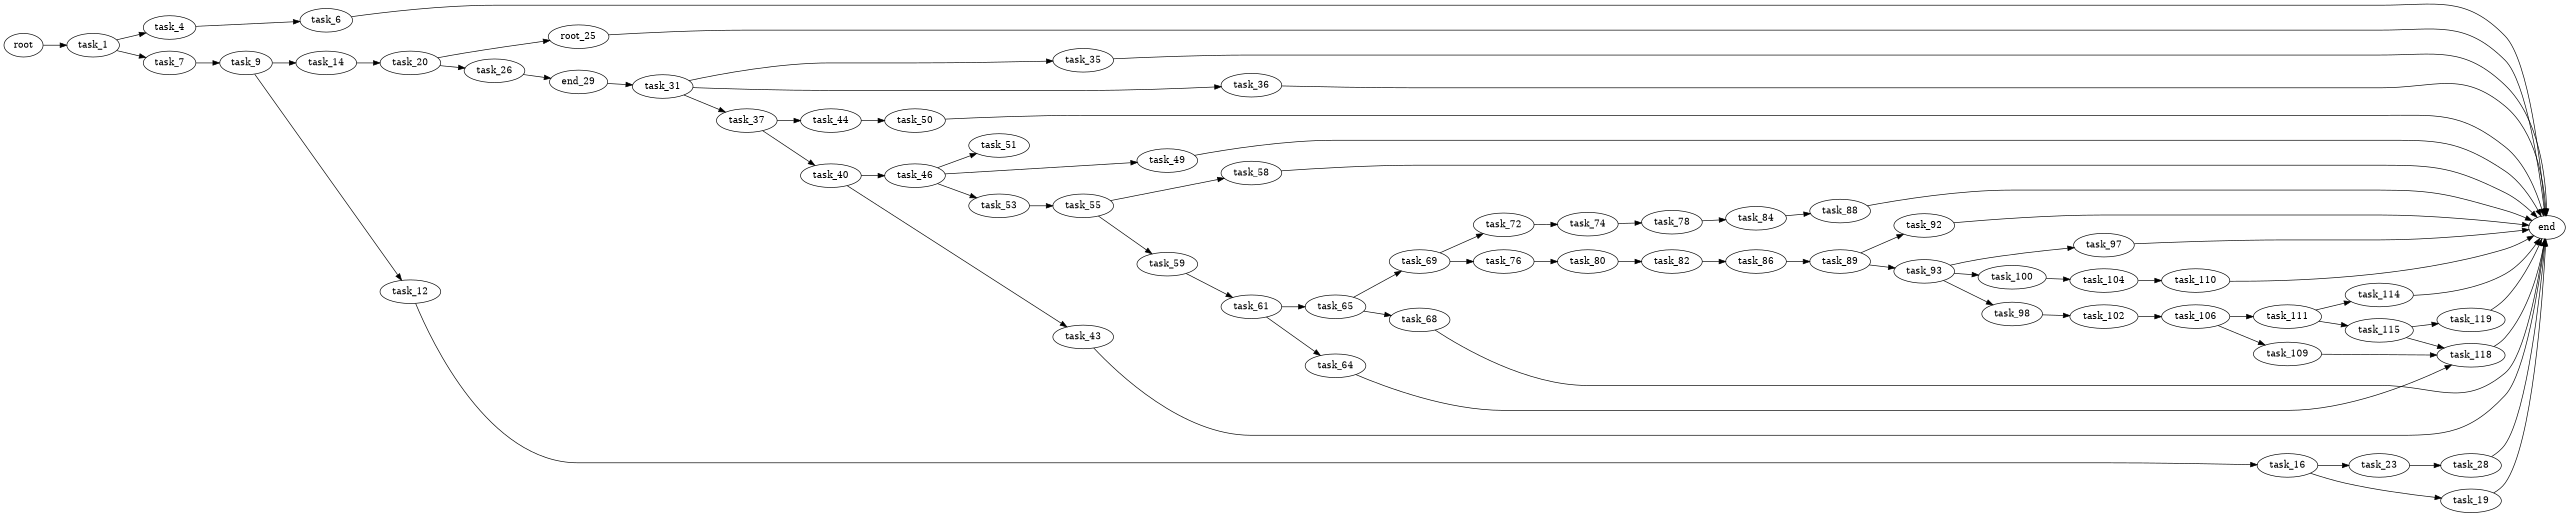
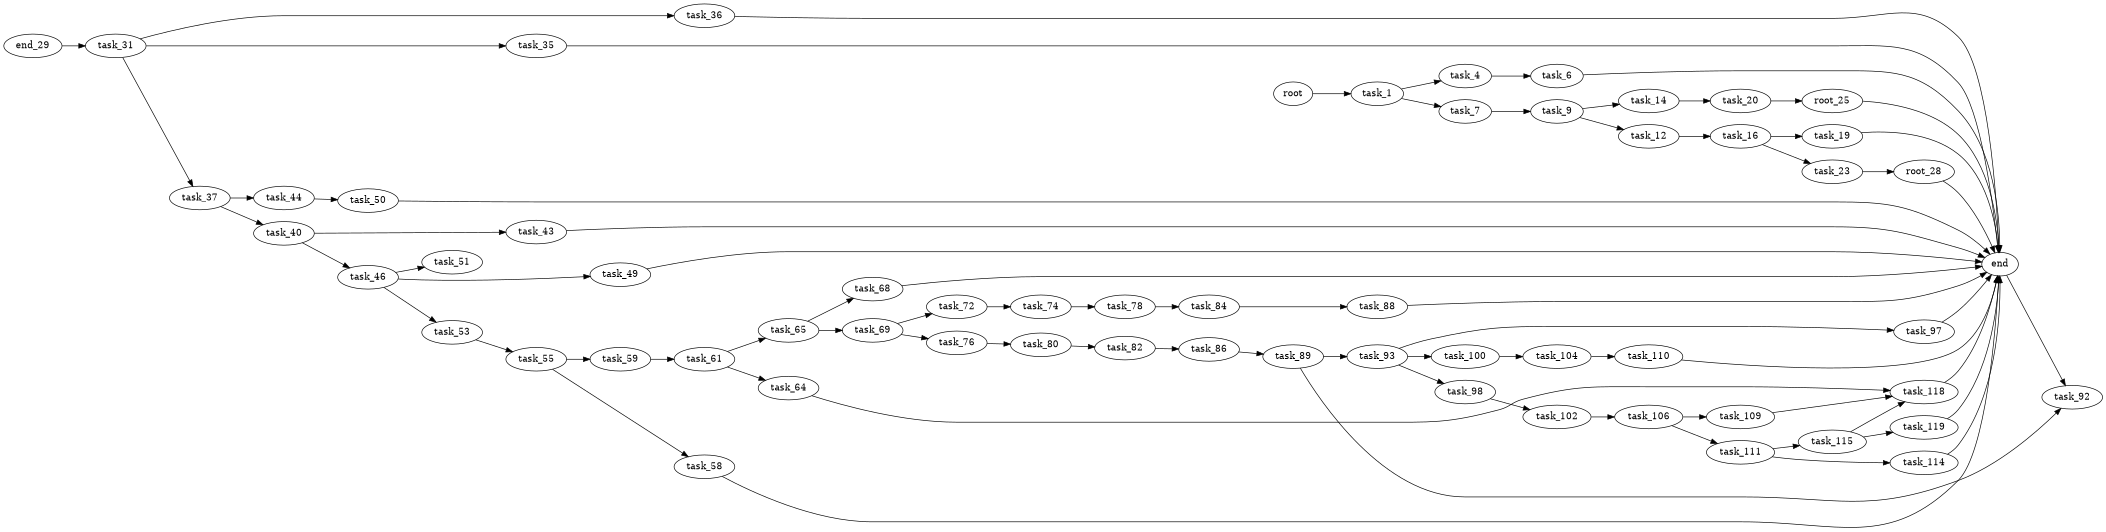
(494, 71) -> none
(2238, 215) -> (2034, 328)
(2471, 465) -> (1924, 172)
